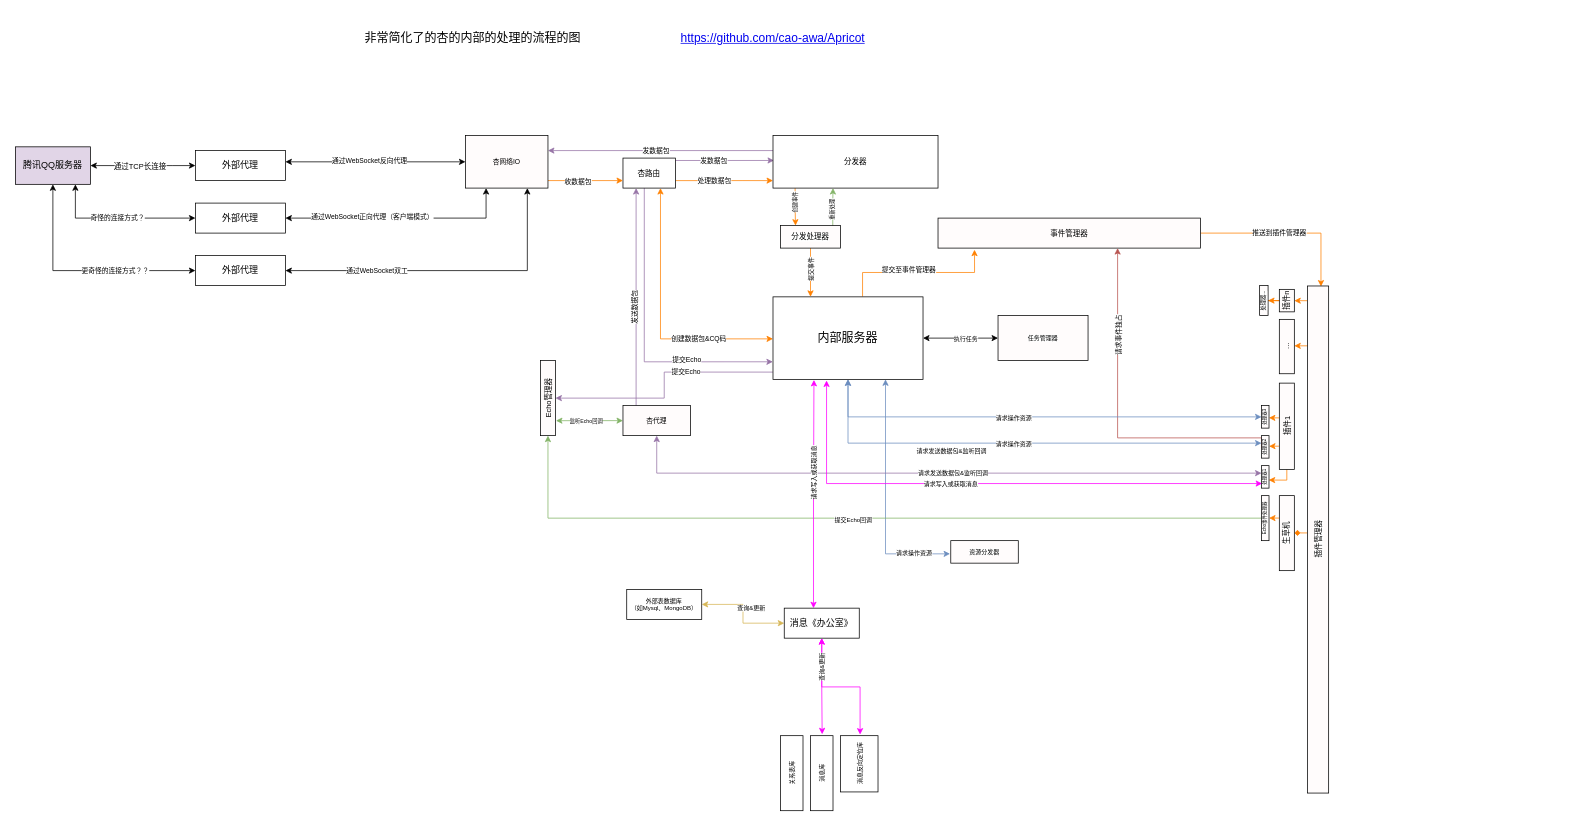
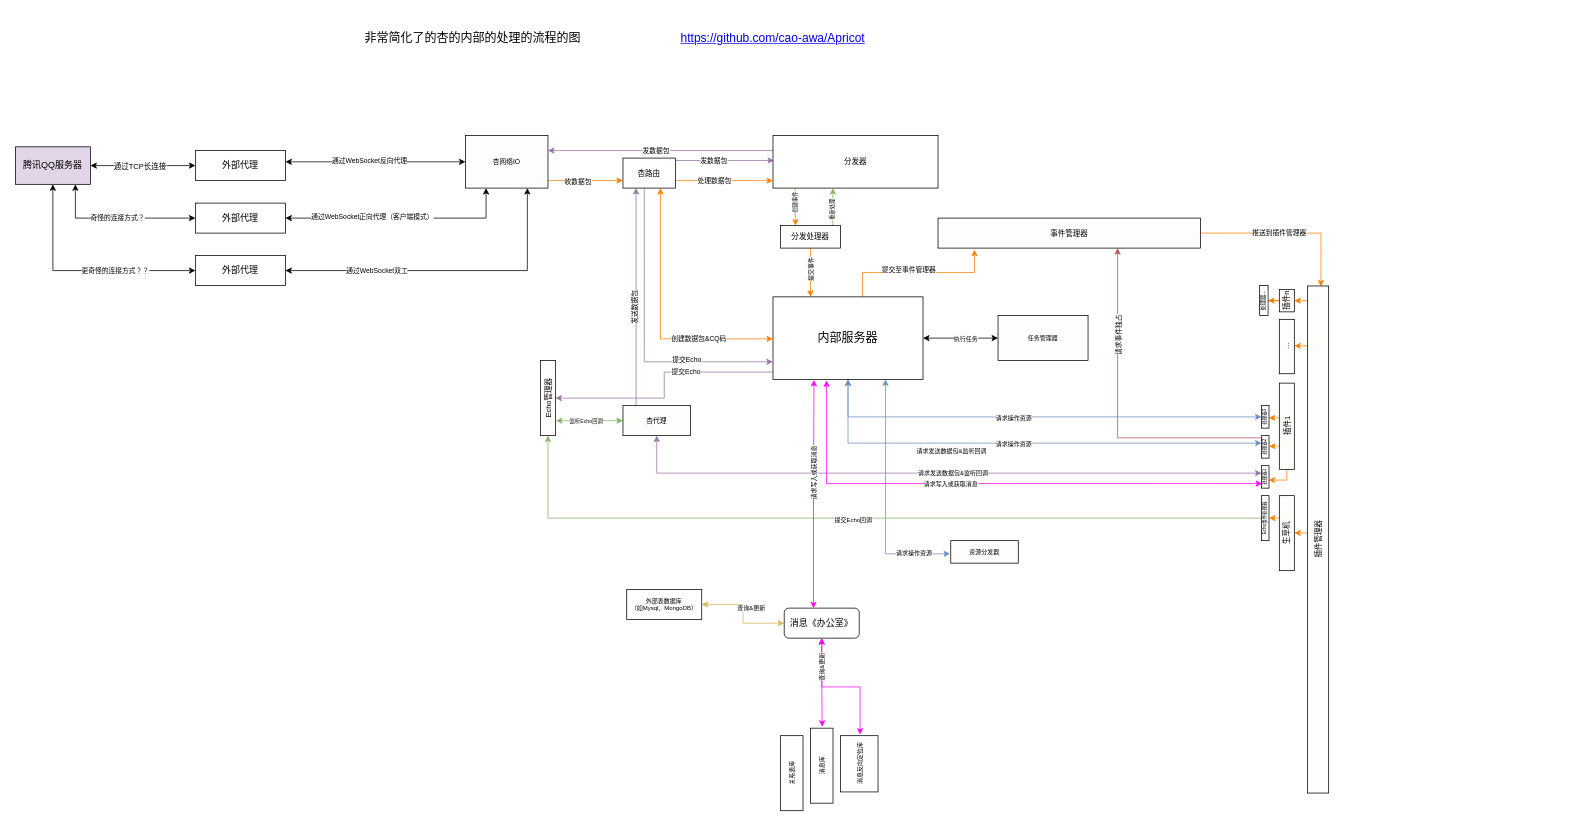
(1301, 533) -> (1301, 533)
(822, 623) -> (822, 623)
(822, 773) -> (822, 765)
